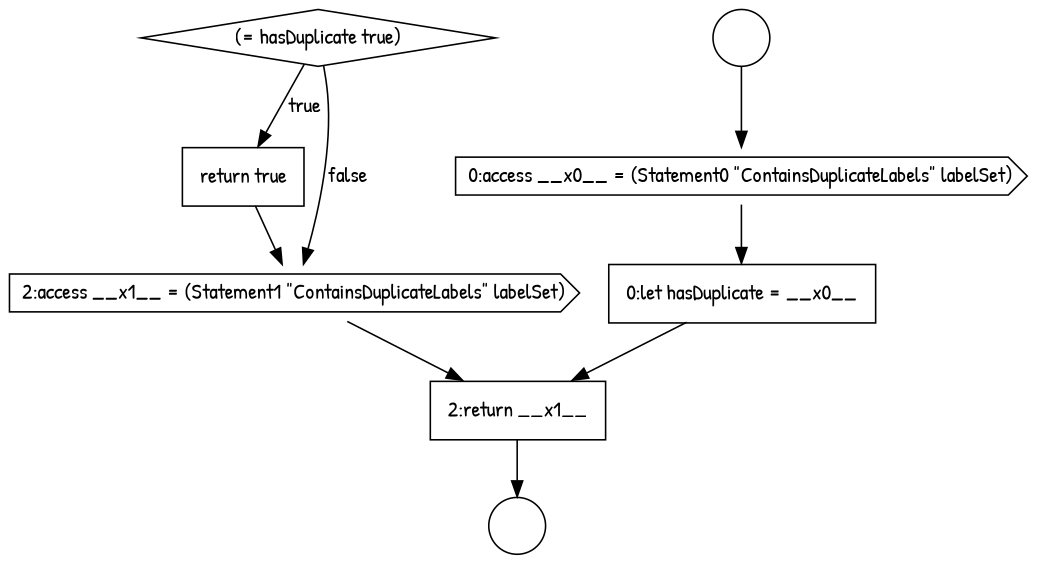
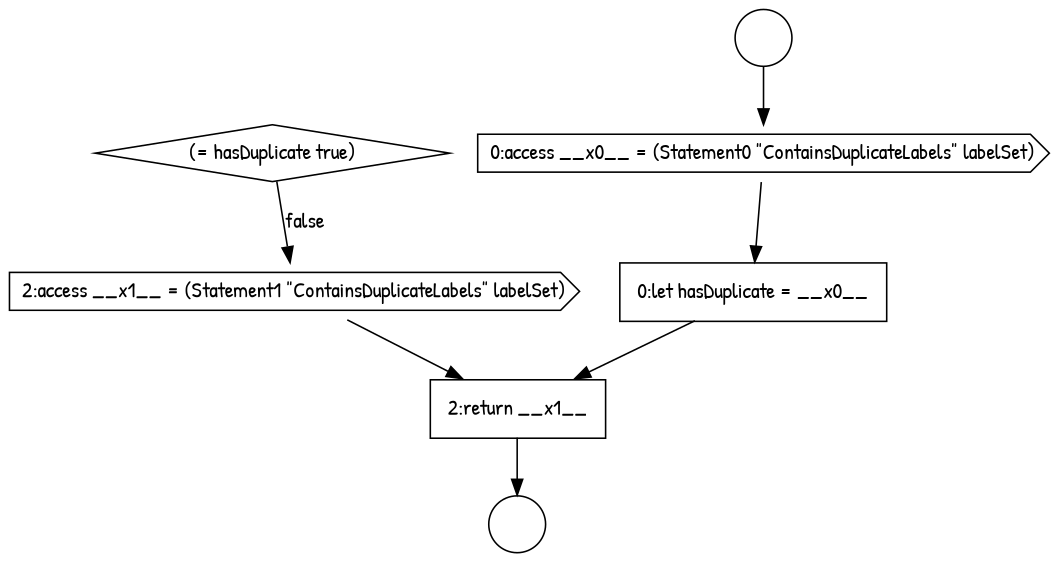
(242, 176) -> none
